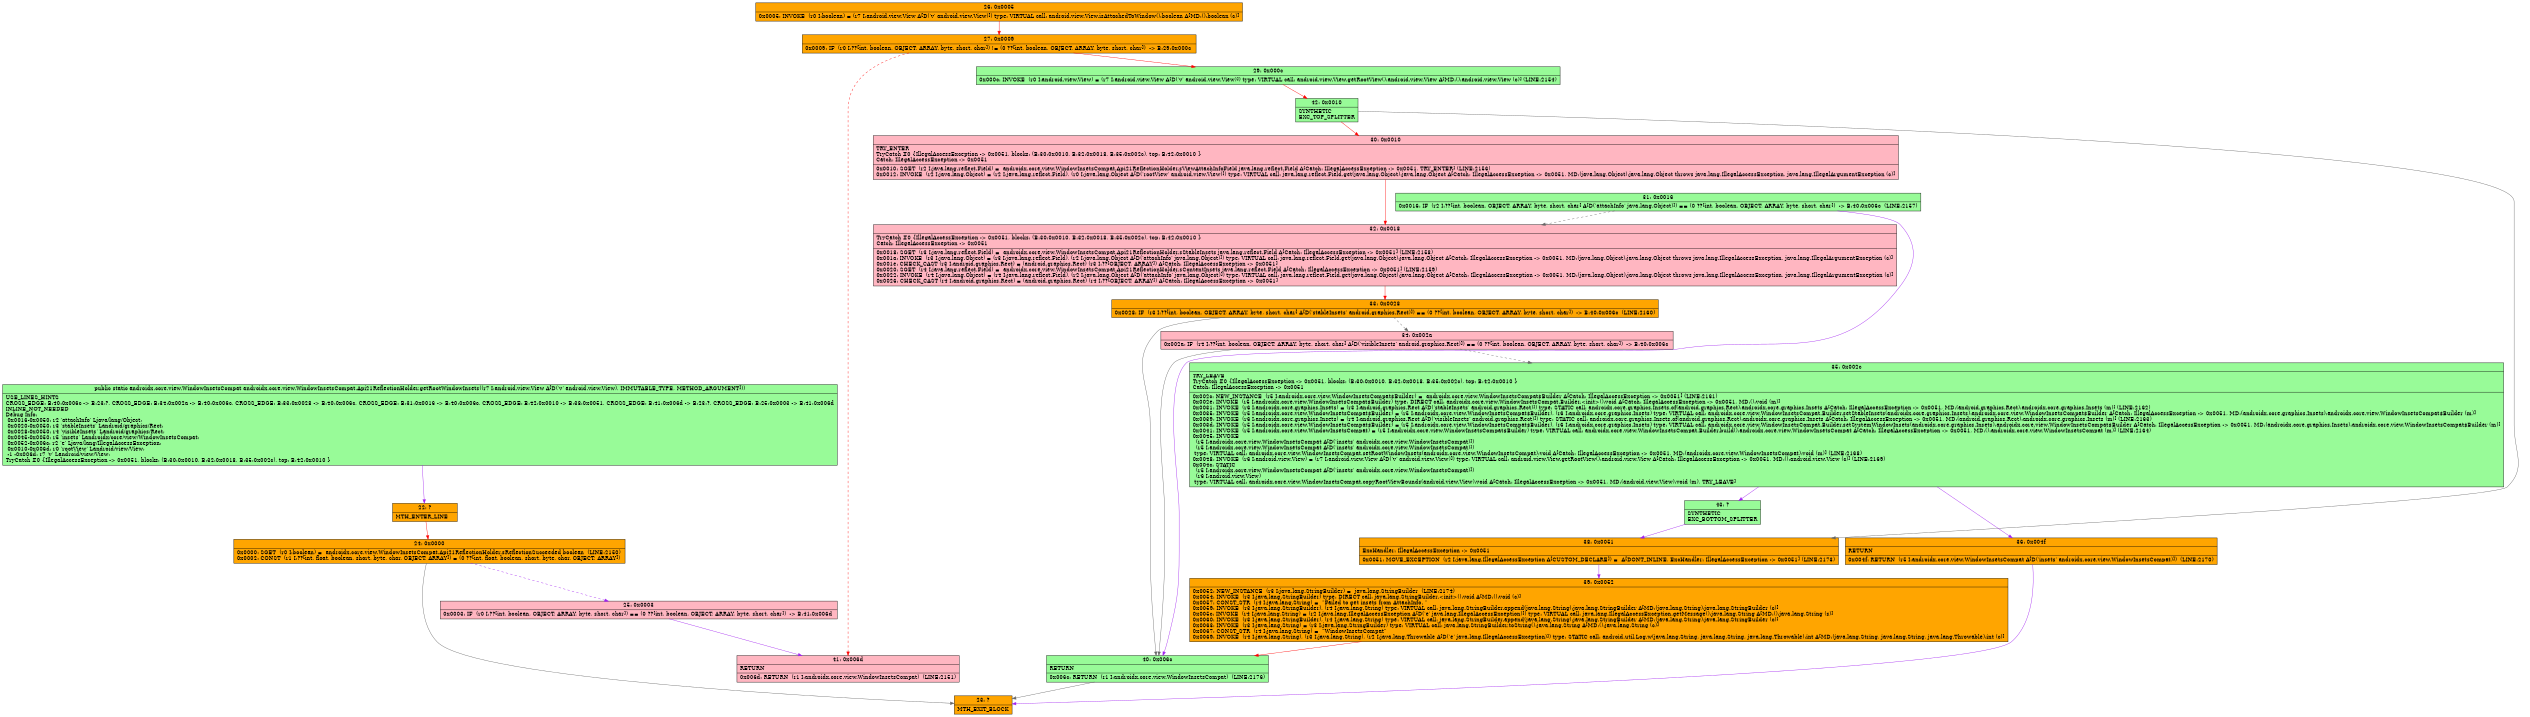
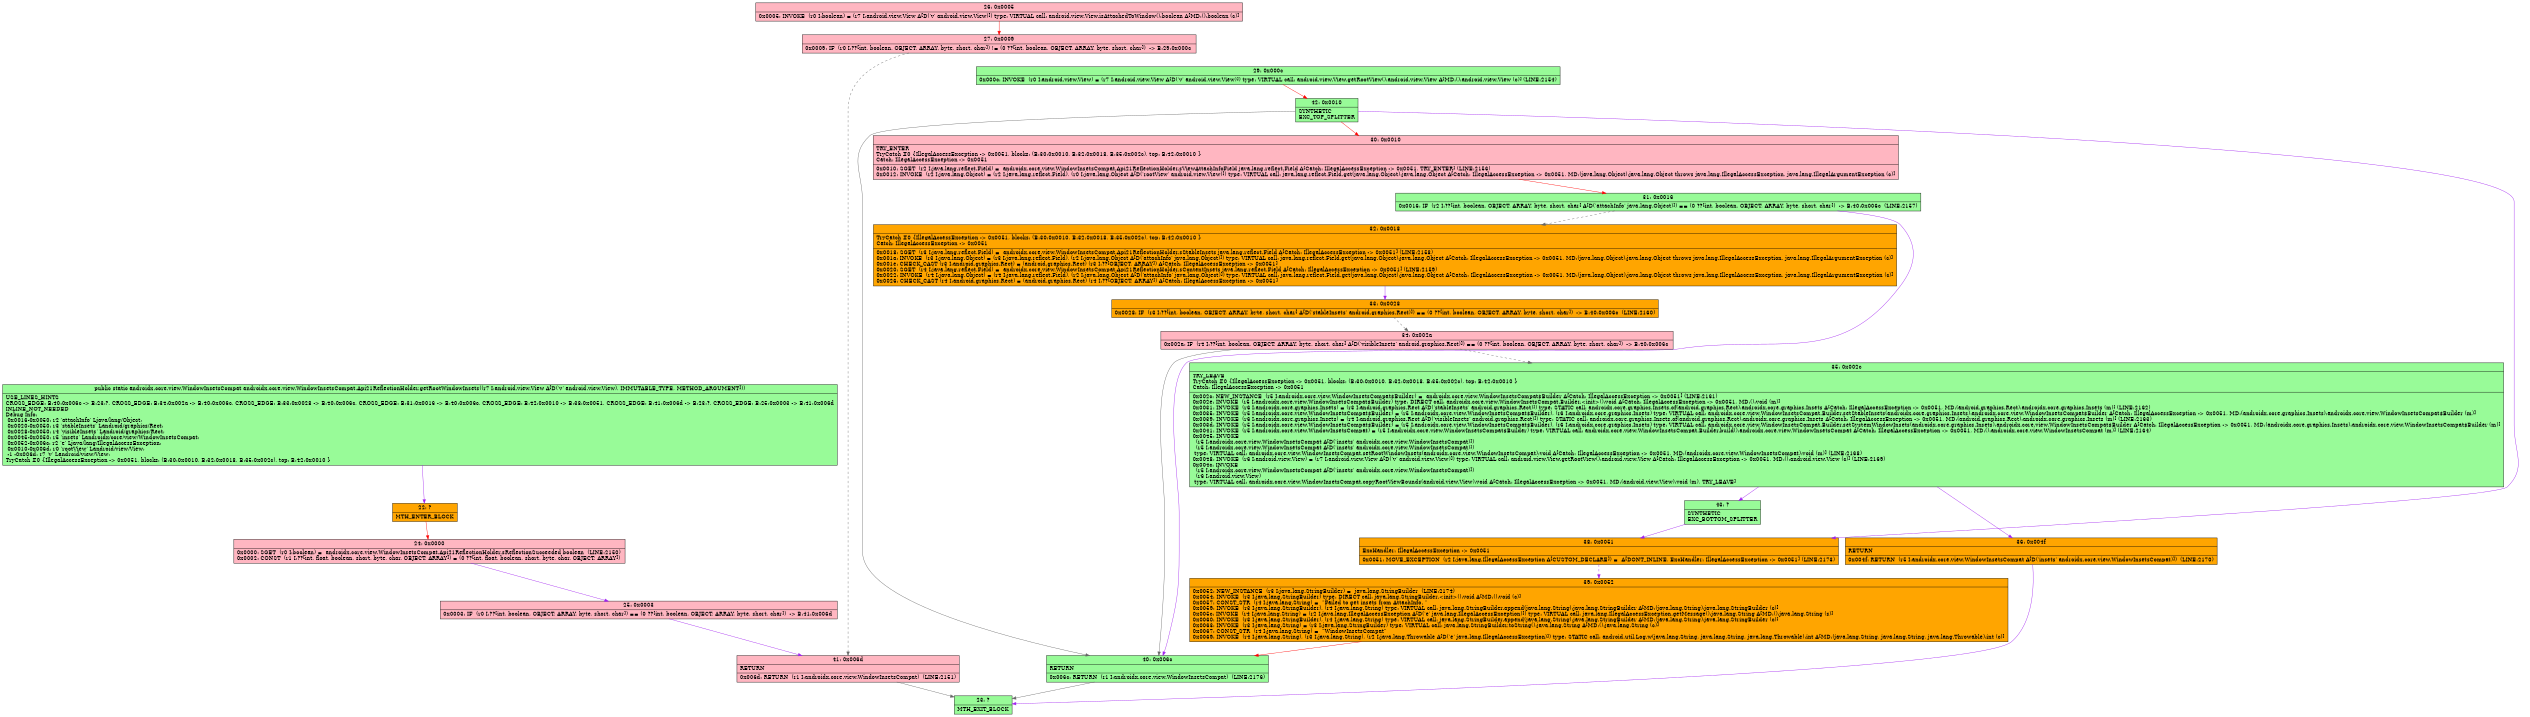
(999, 12) -> (999, 12)
(999, 44) -> (999, 44)
(1133, 60) -> none
(2419, 172) -> (2419, 172)
(1385, 200) -> (1560, 186)
(1385, 255) -> (1385, 255)
(1385, 291) -> (1385, 291)
(848, 336) -> (848, 336)
(1150, 455) -> (863, 256)
(1216, 465) -> (1217, 465)
(422, 517) -> (425, 517)
(429, 551) -> (429, 551)
(1599, 570) -> (1599, 570)
(538, 582) -> (538, 582)
(650, 683) -> (924, 689)
(983, 705) -> (983, 705)
